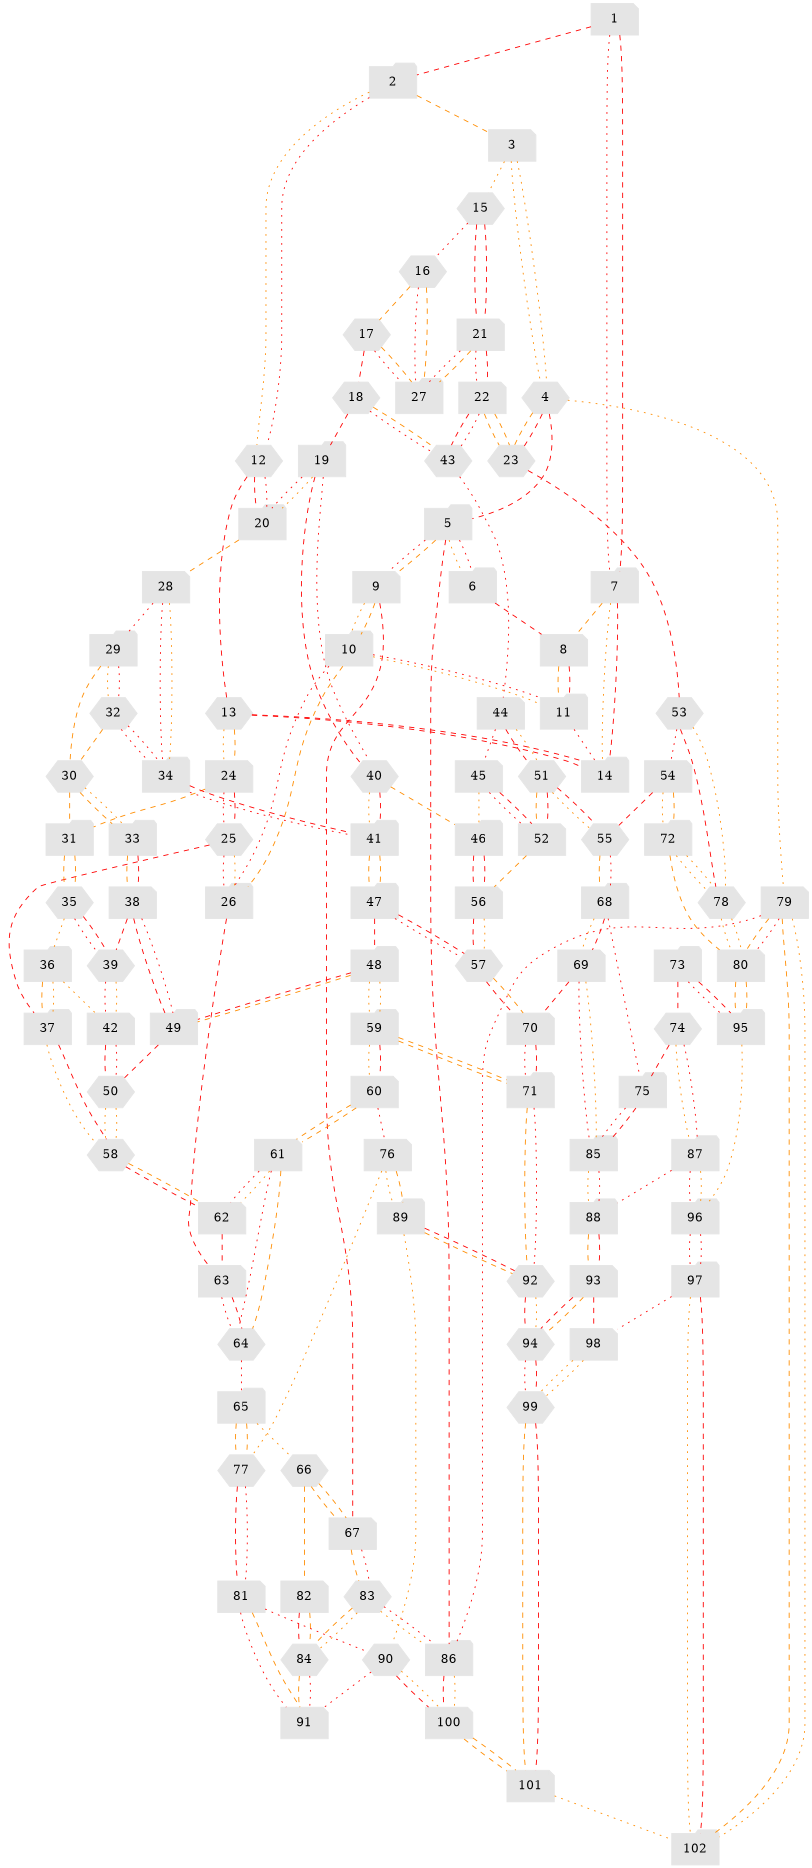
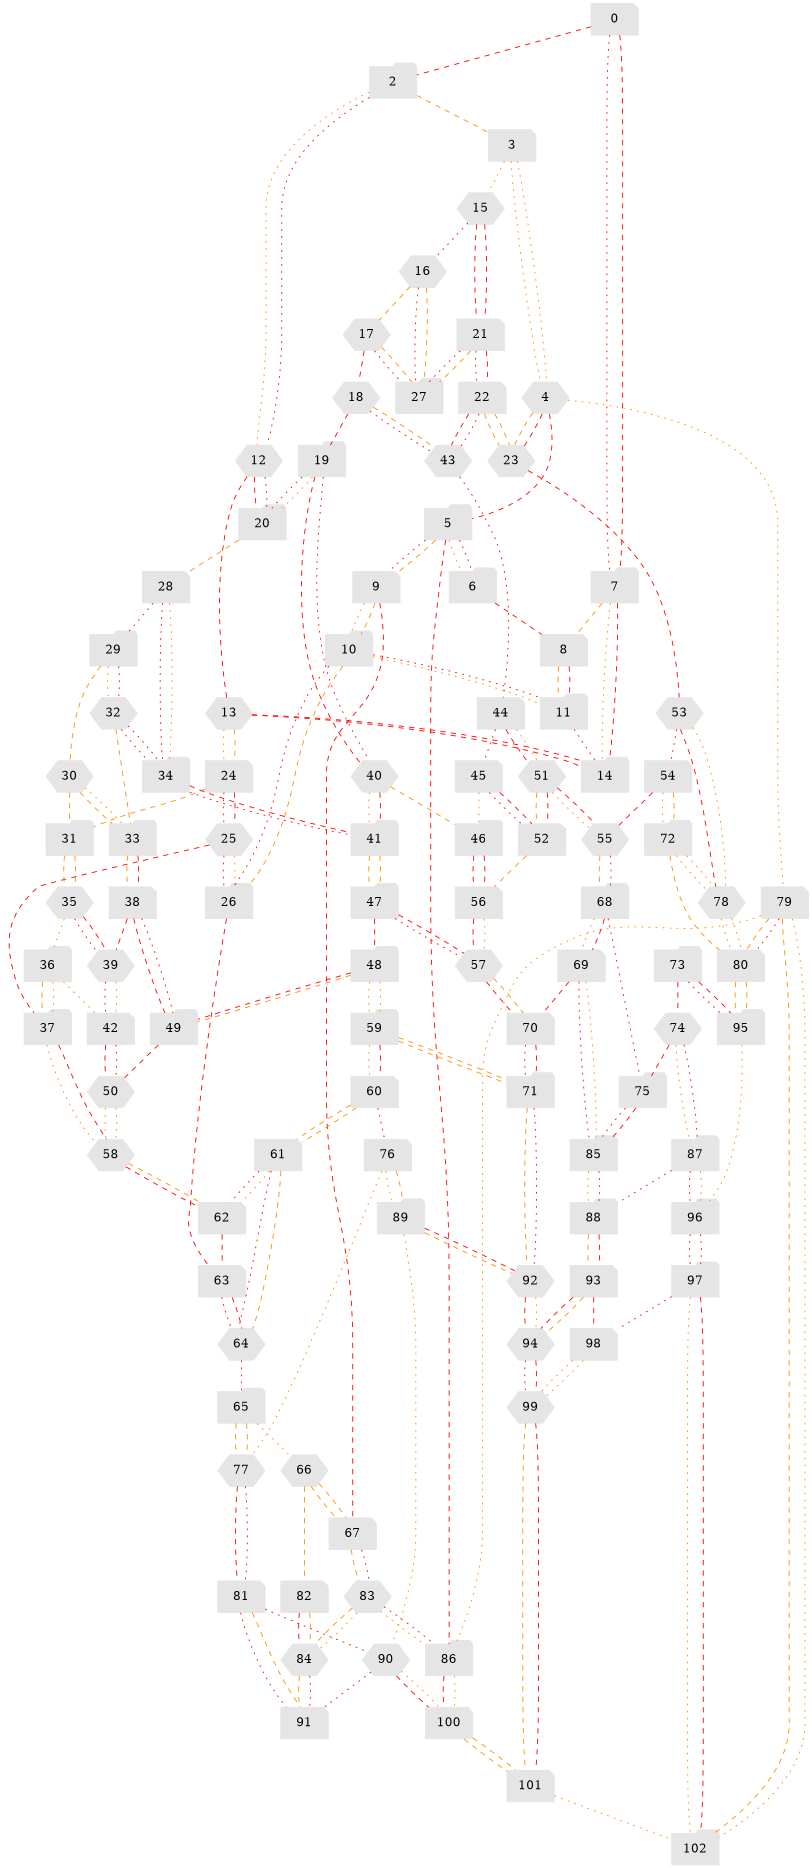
(615, 19) -> (615, 19)
(92, 745) -> (123, 776)
(482, 1179) -> (482, 1179)
